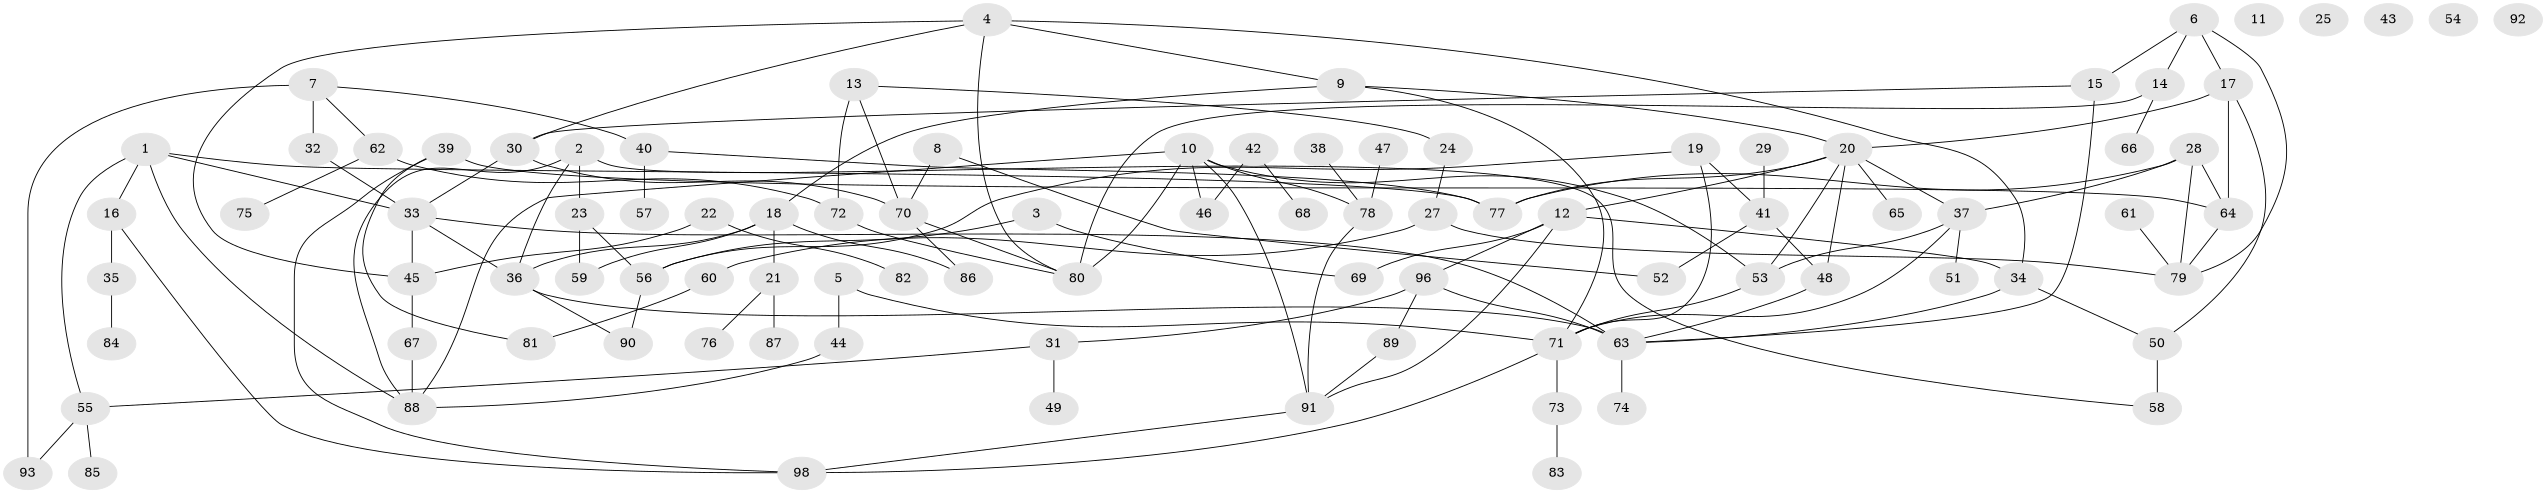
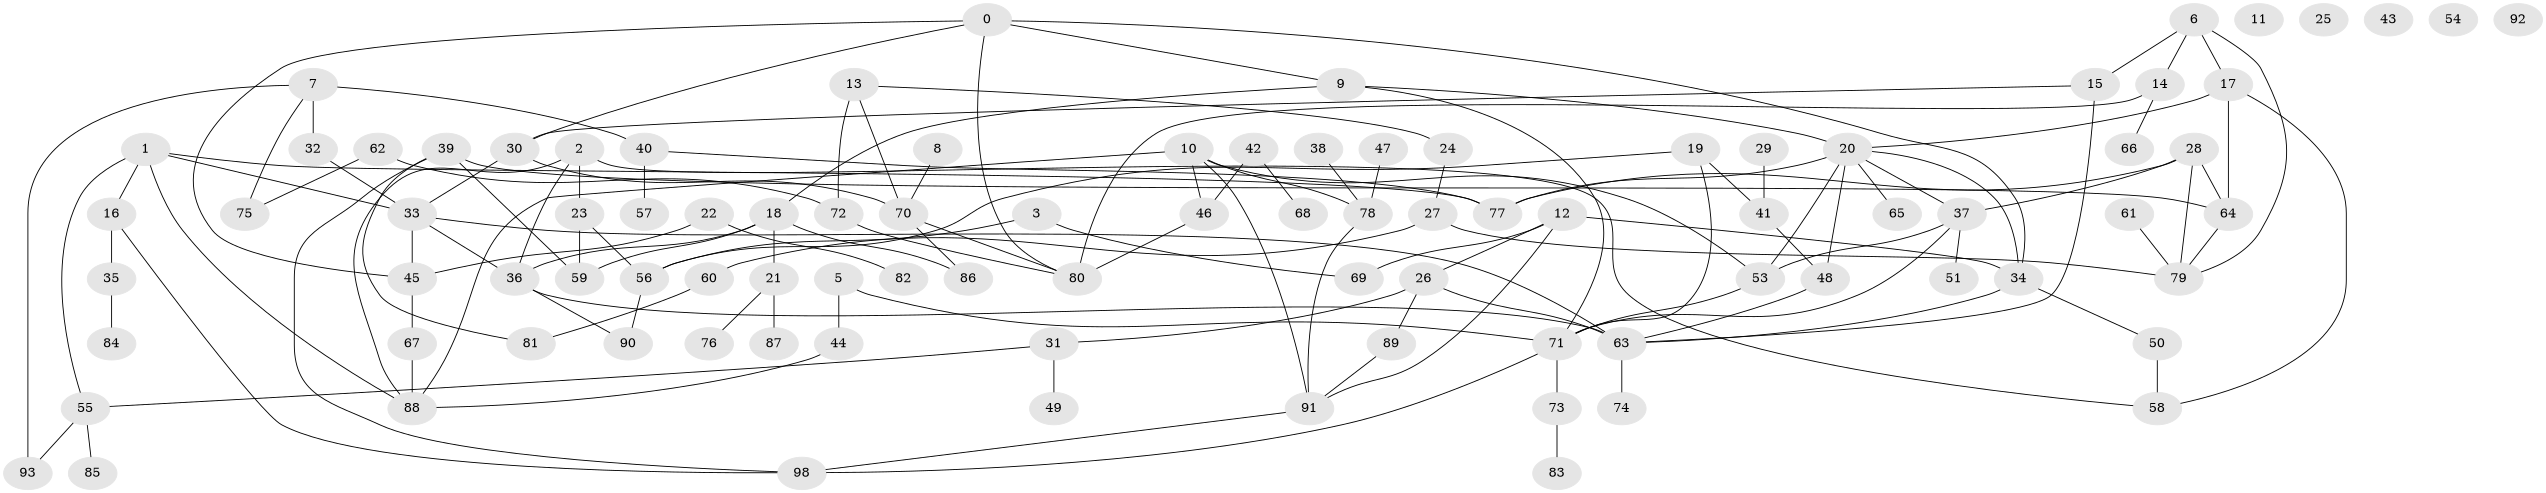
(987, 20) -> (987, 20)
(345, 117) -> (273, 147)
(1664, 195) -> (1969, 179)
(2265, 210) -> (2346, 277)
none -> (510, 211)
(1146, 215) -> (1150, 242)
(1424, 279) -> (1424, 279)
(1661, 279) -> none
